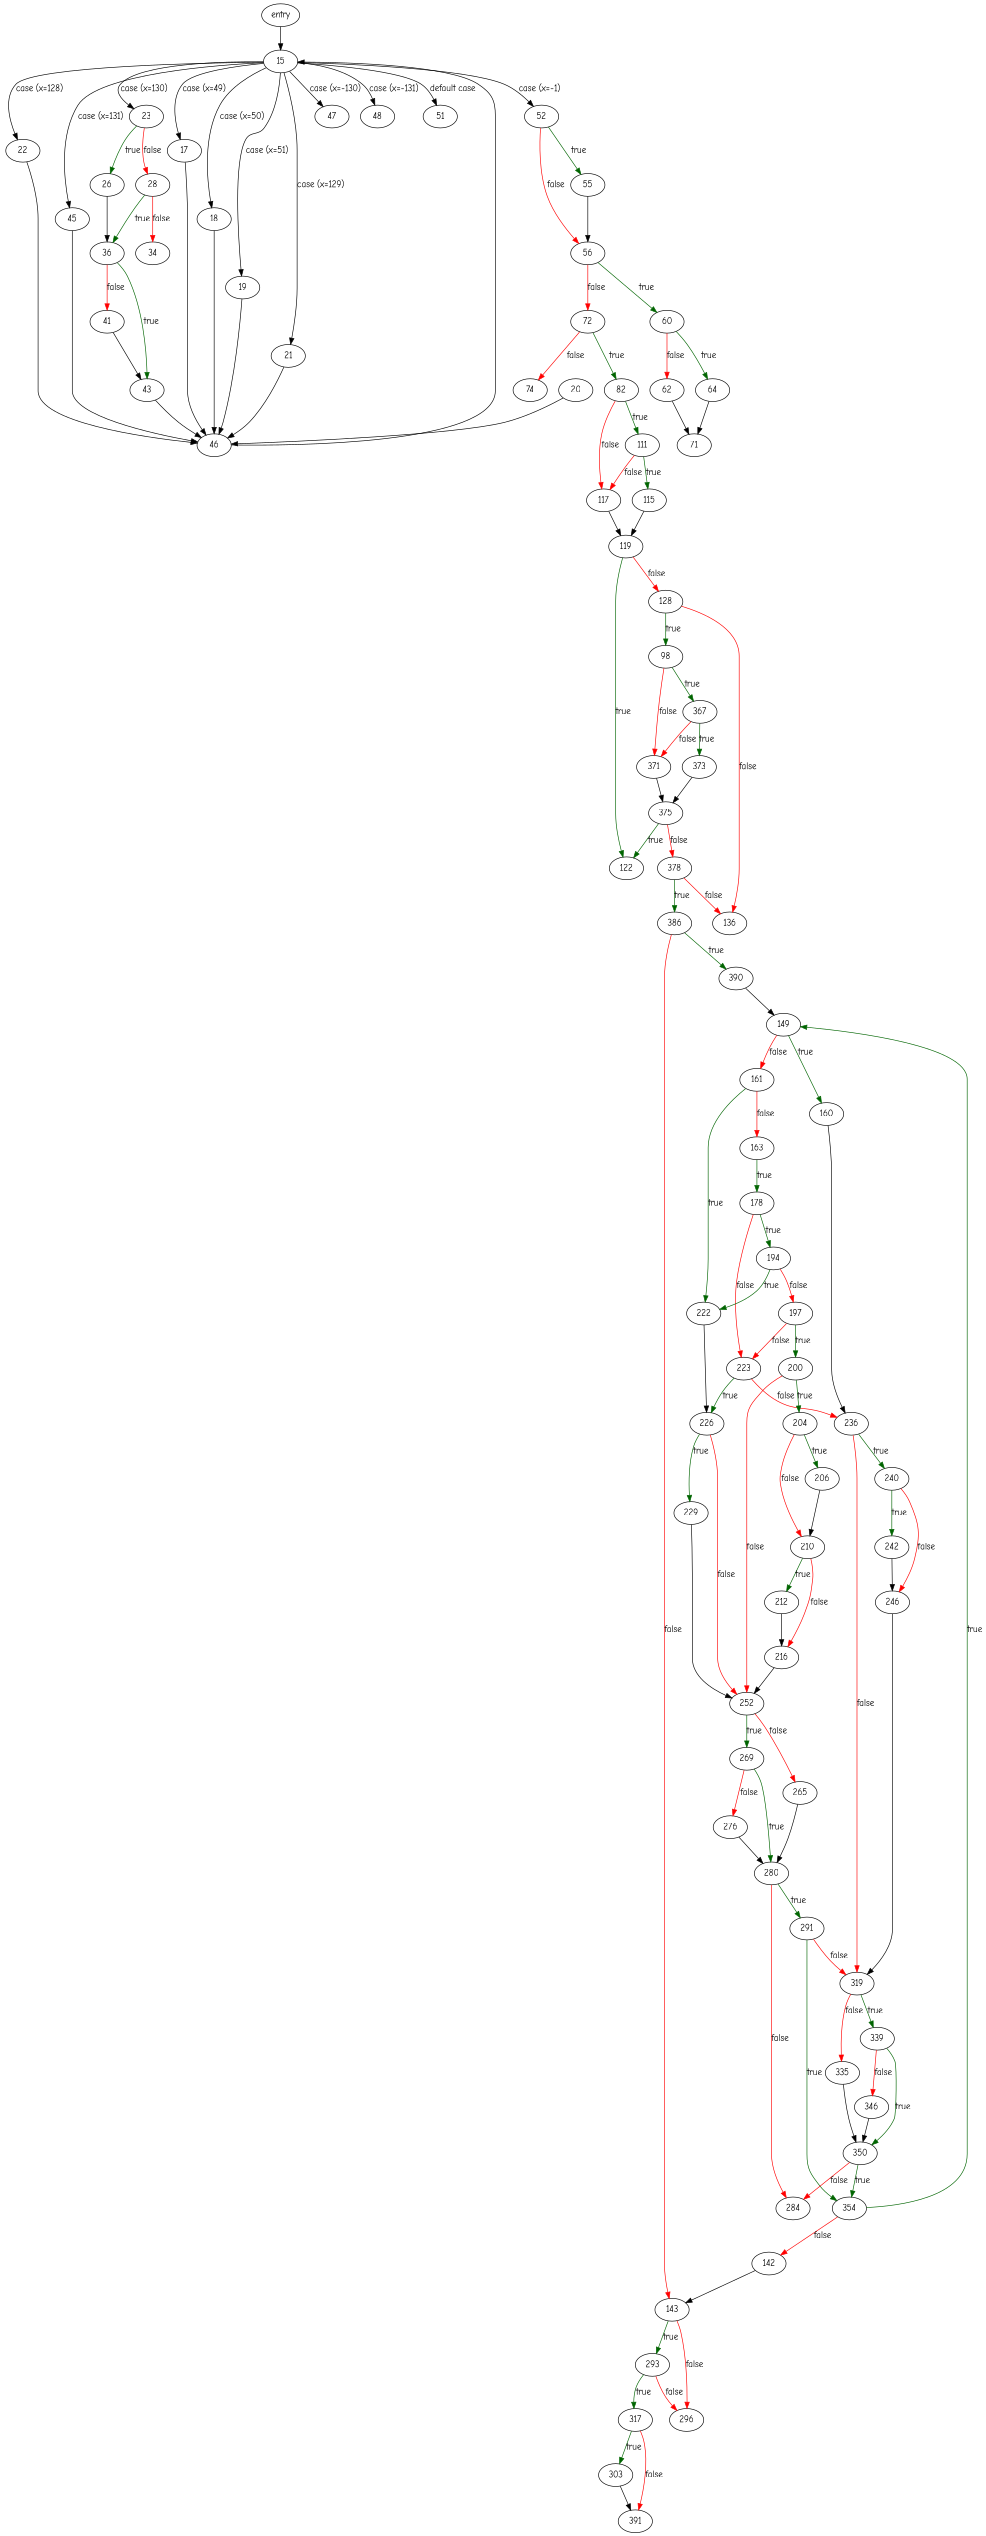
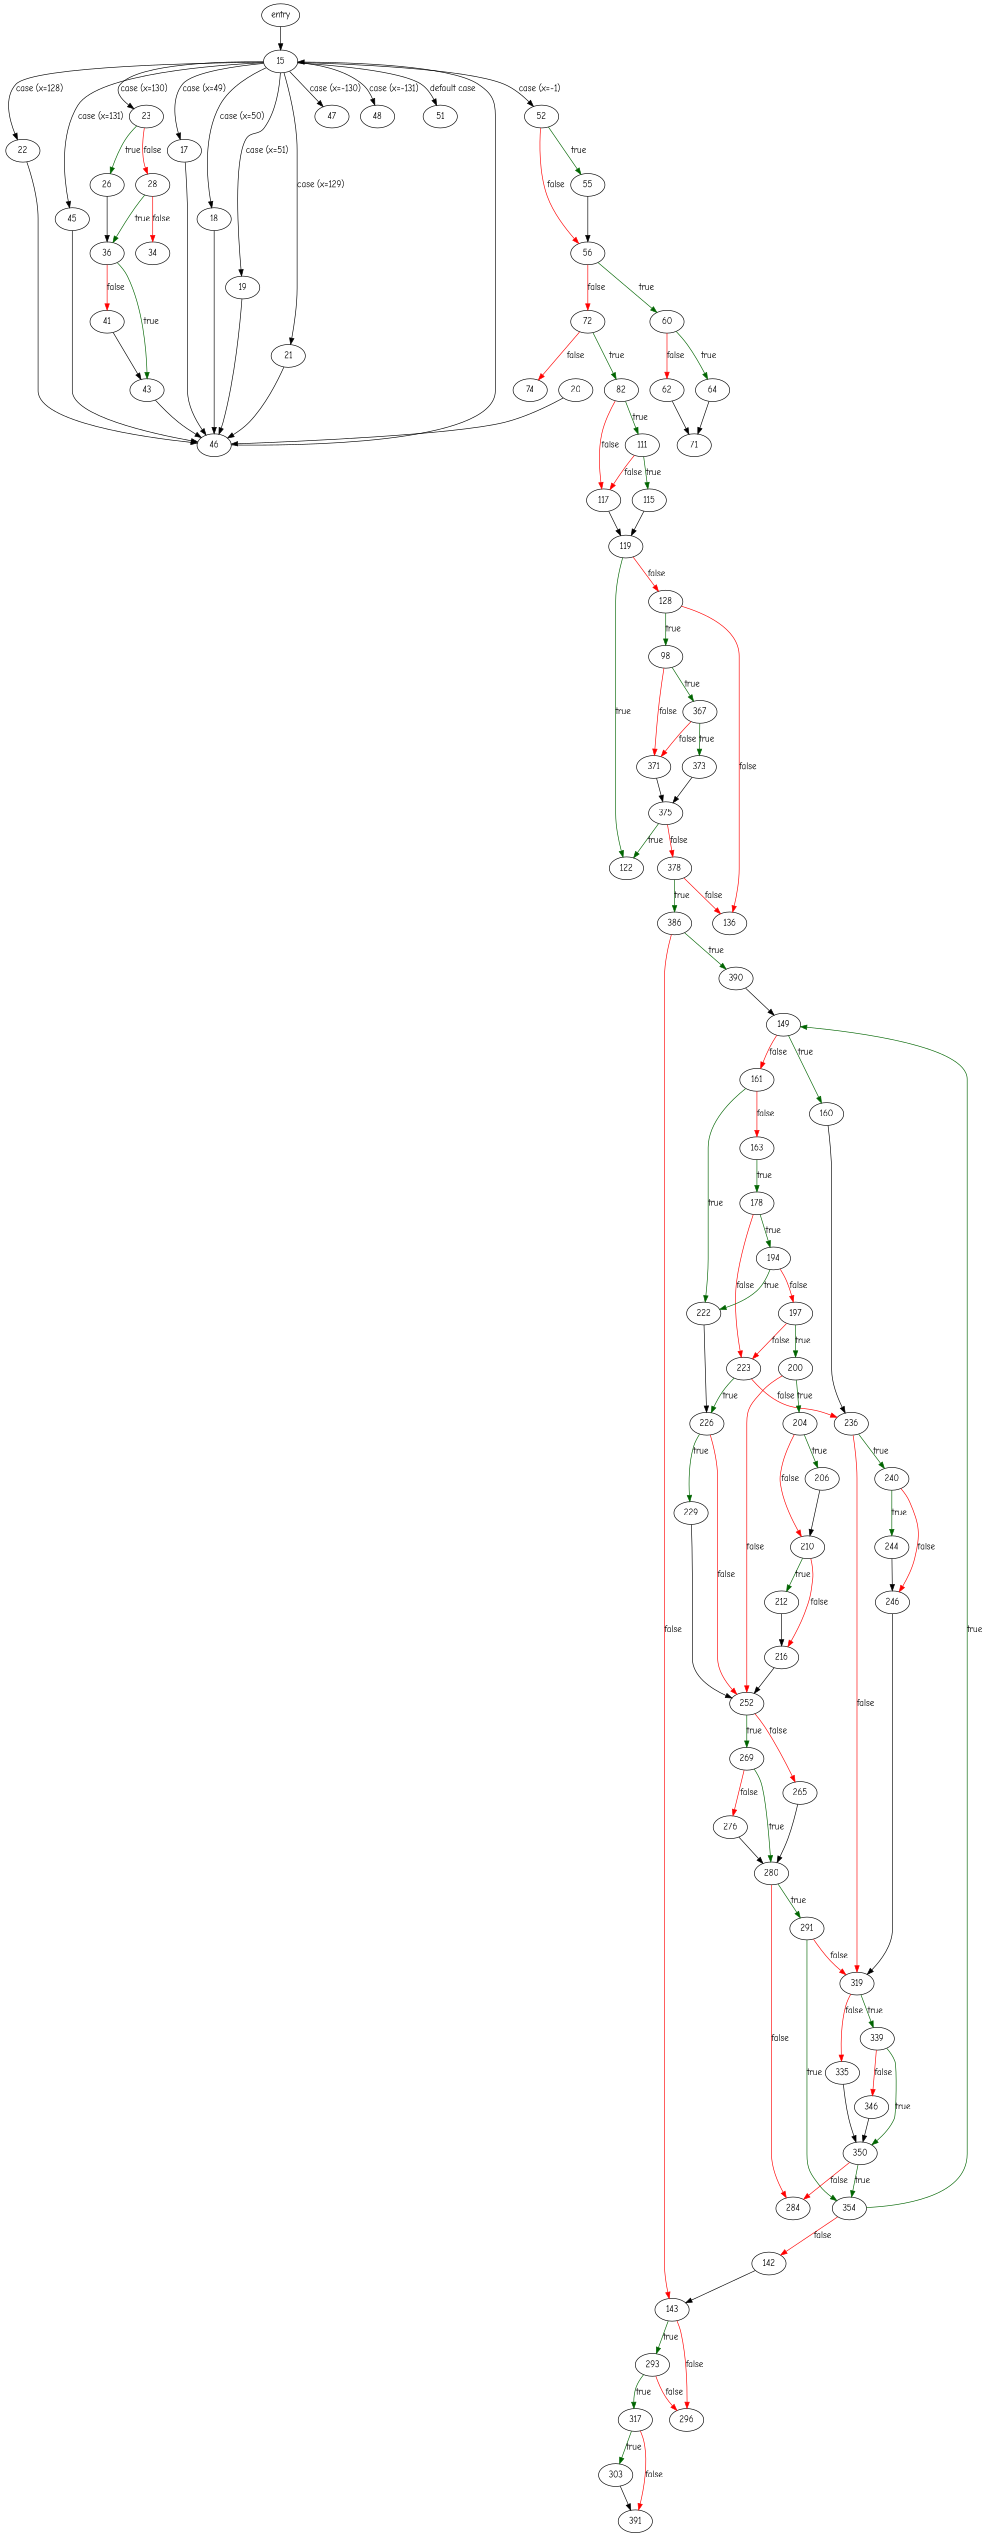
(892, 1547) -> (892, 1547)
